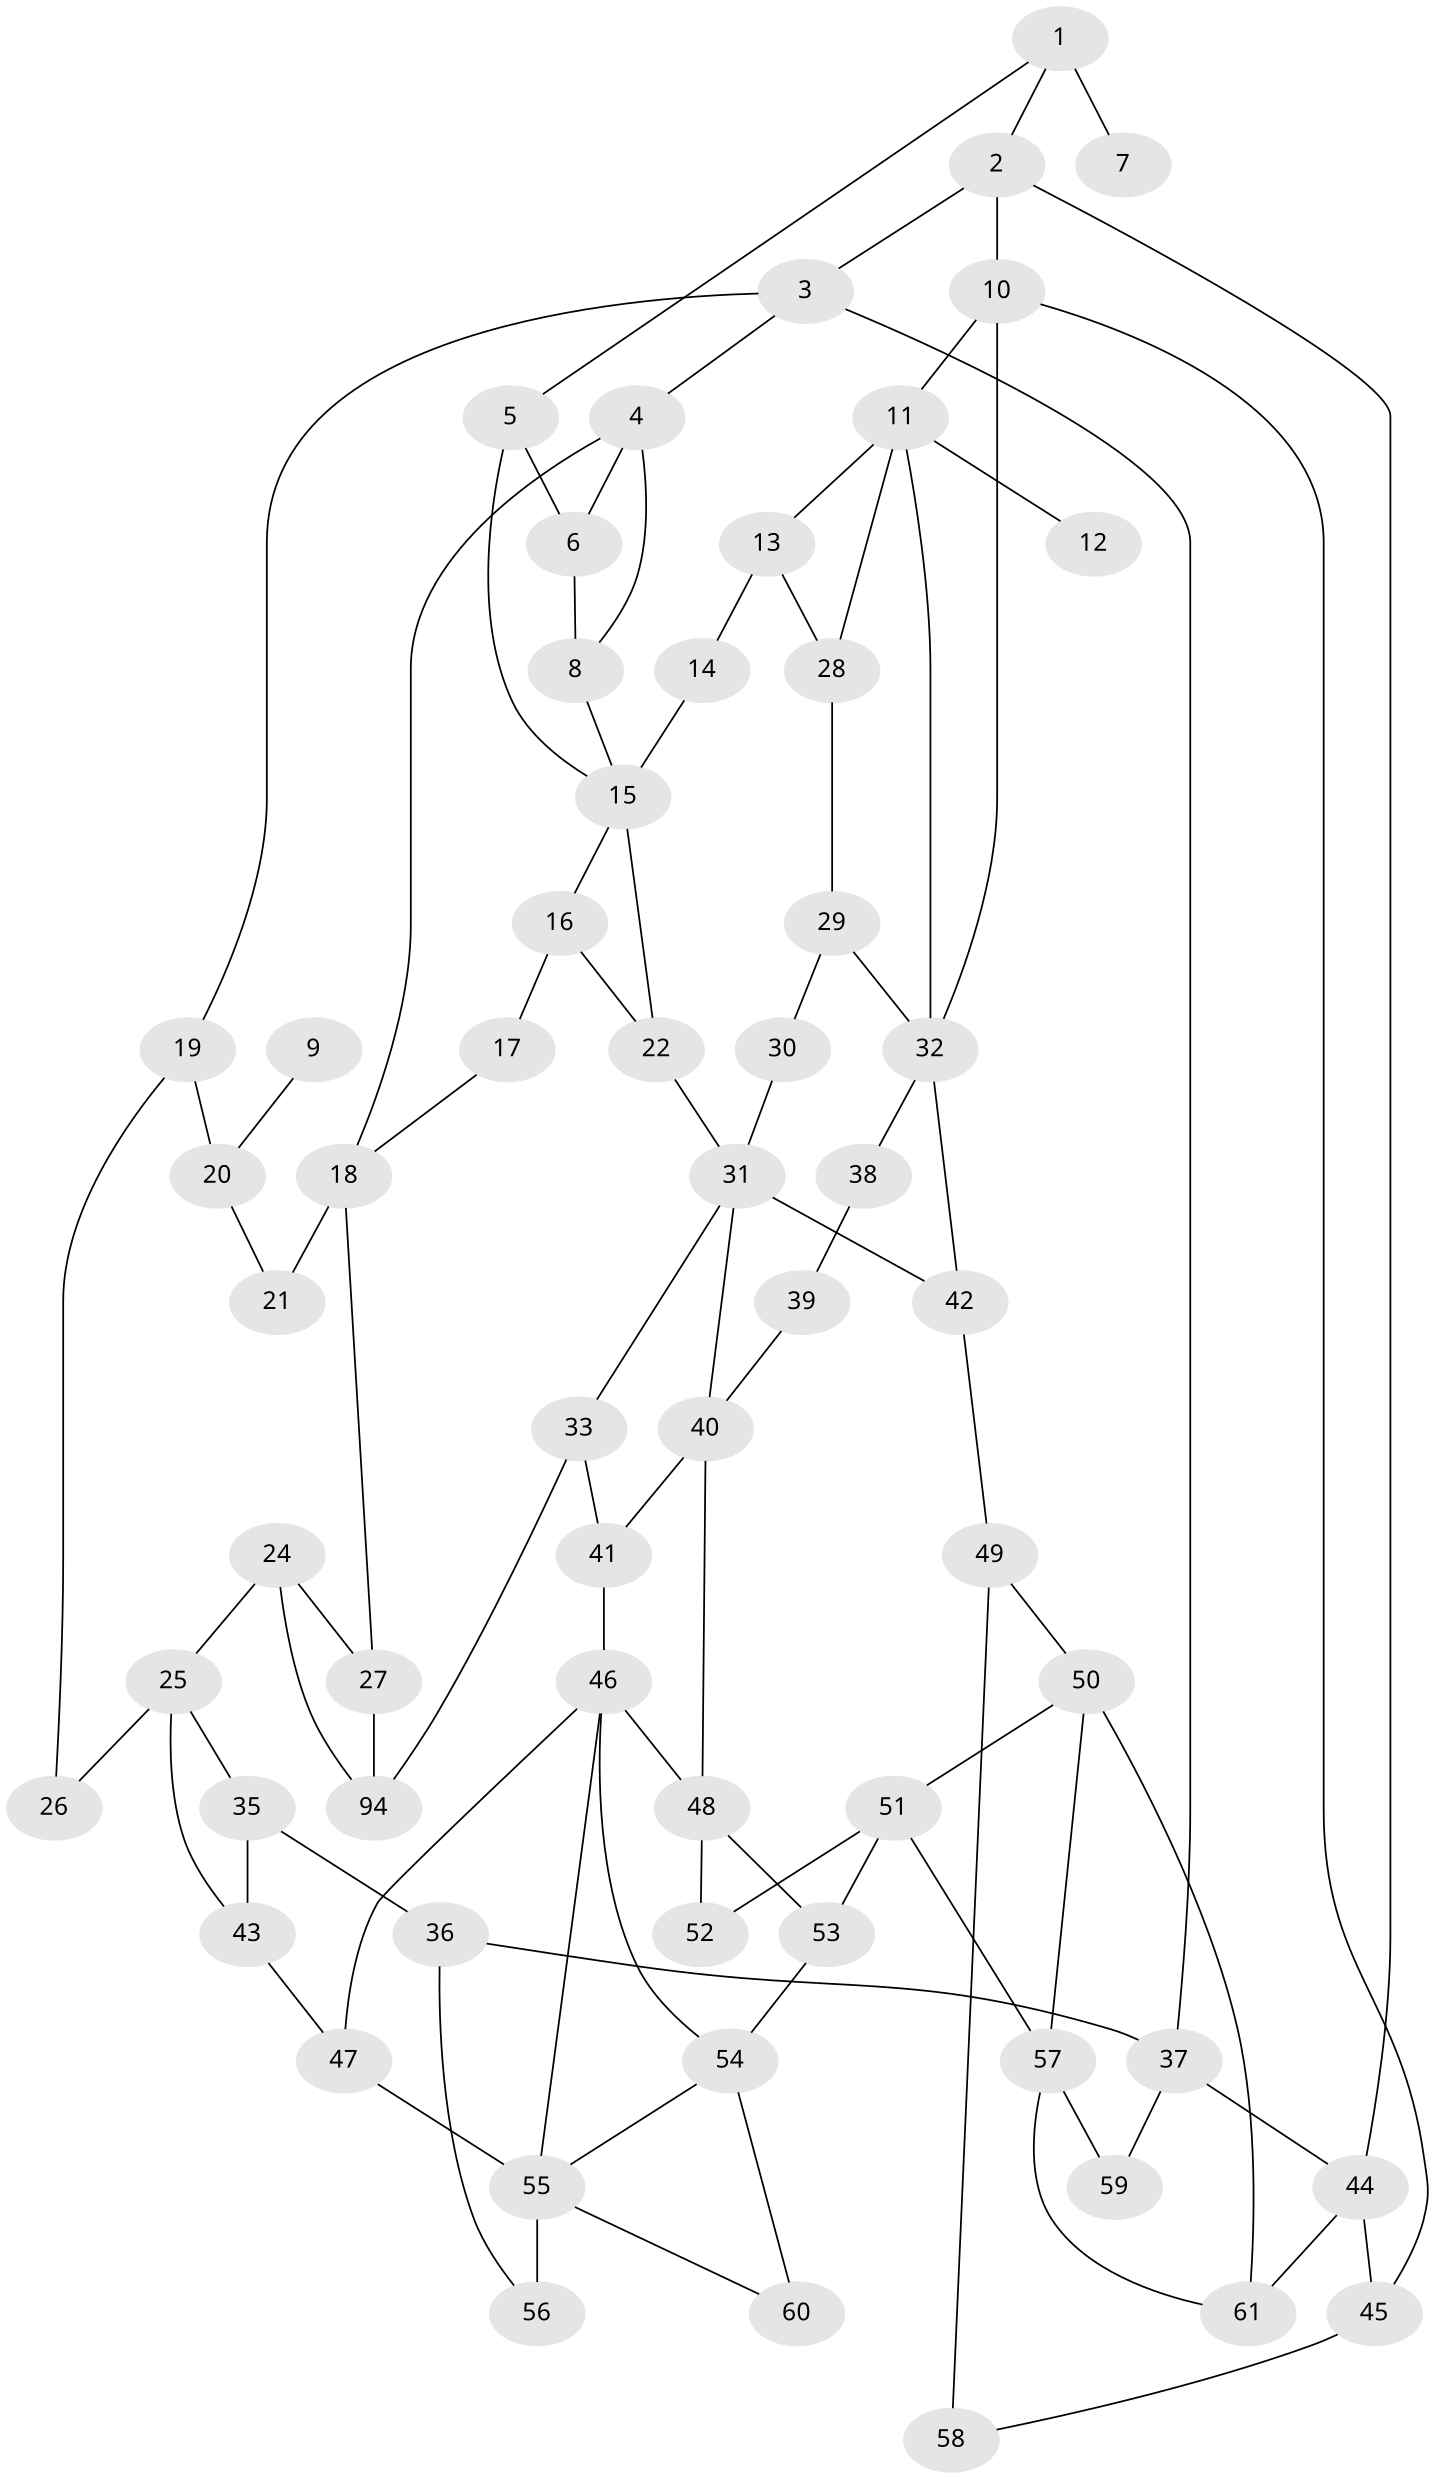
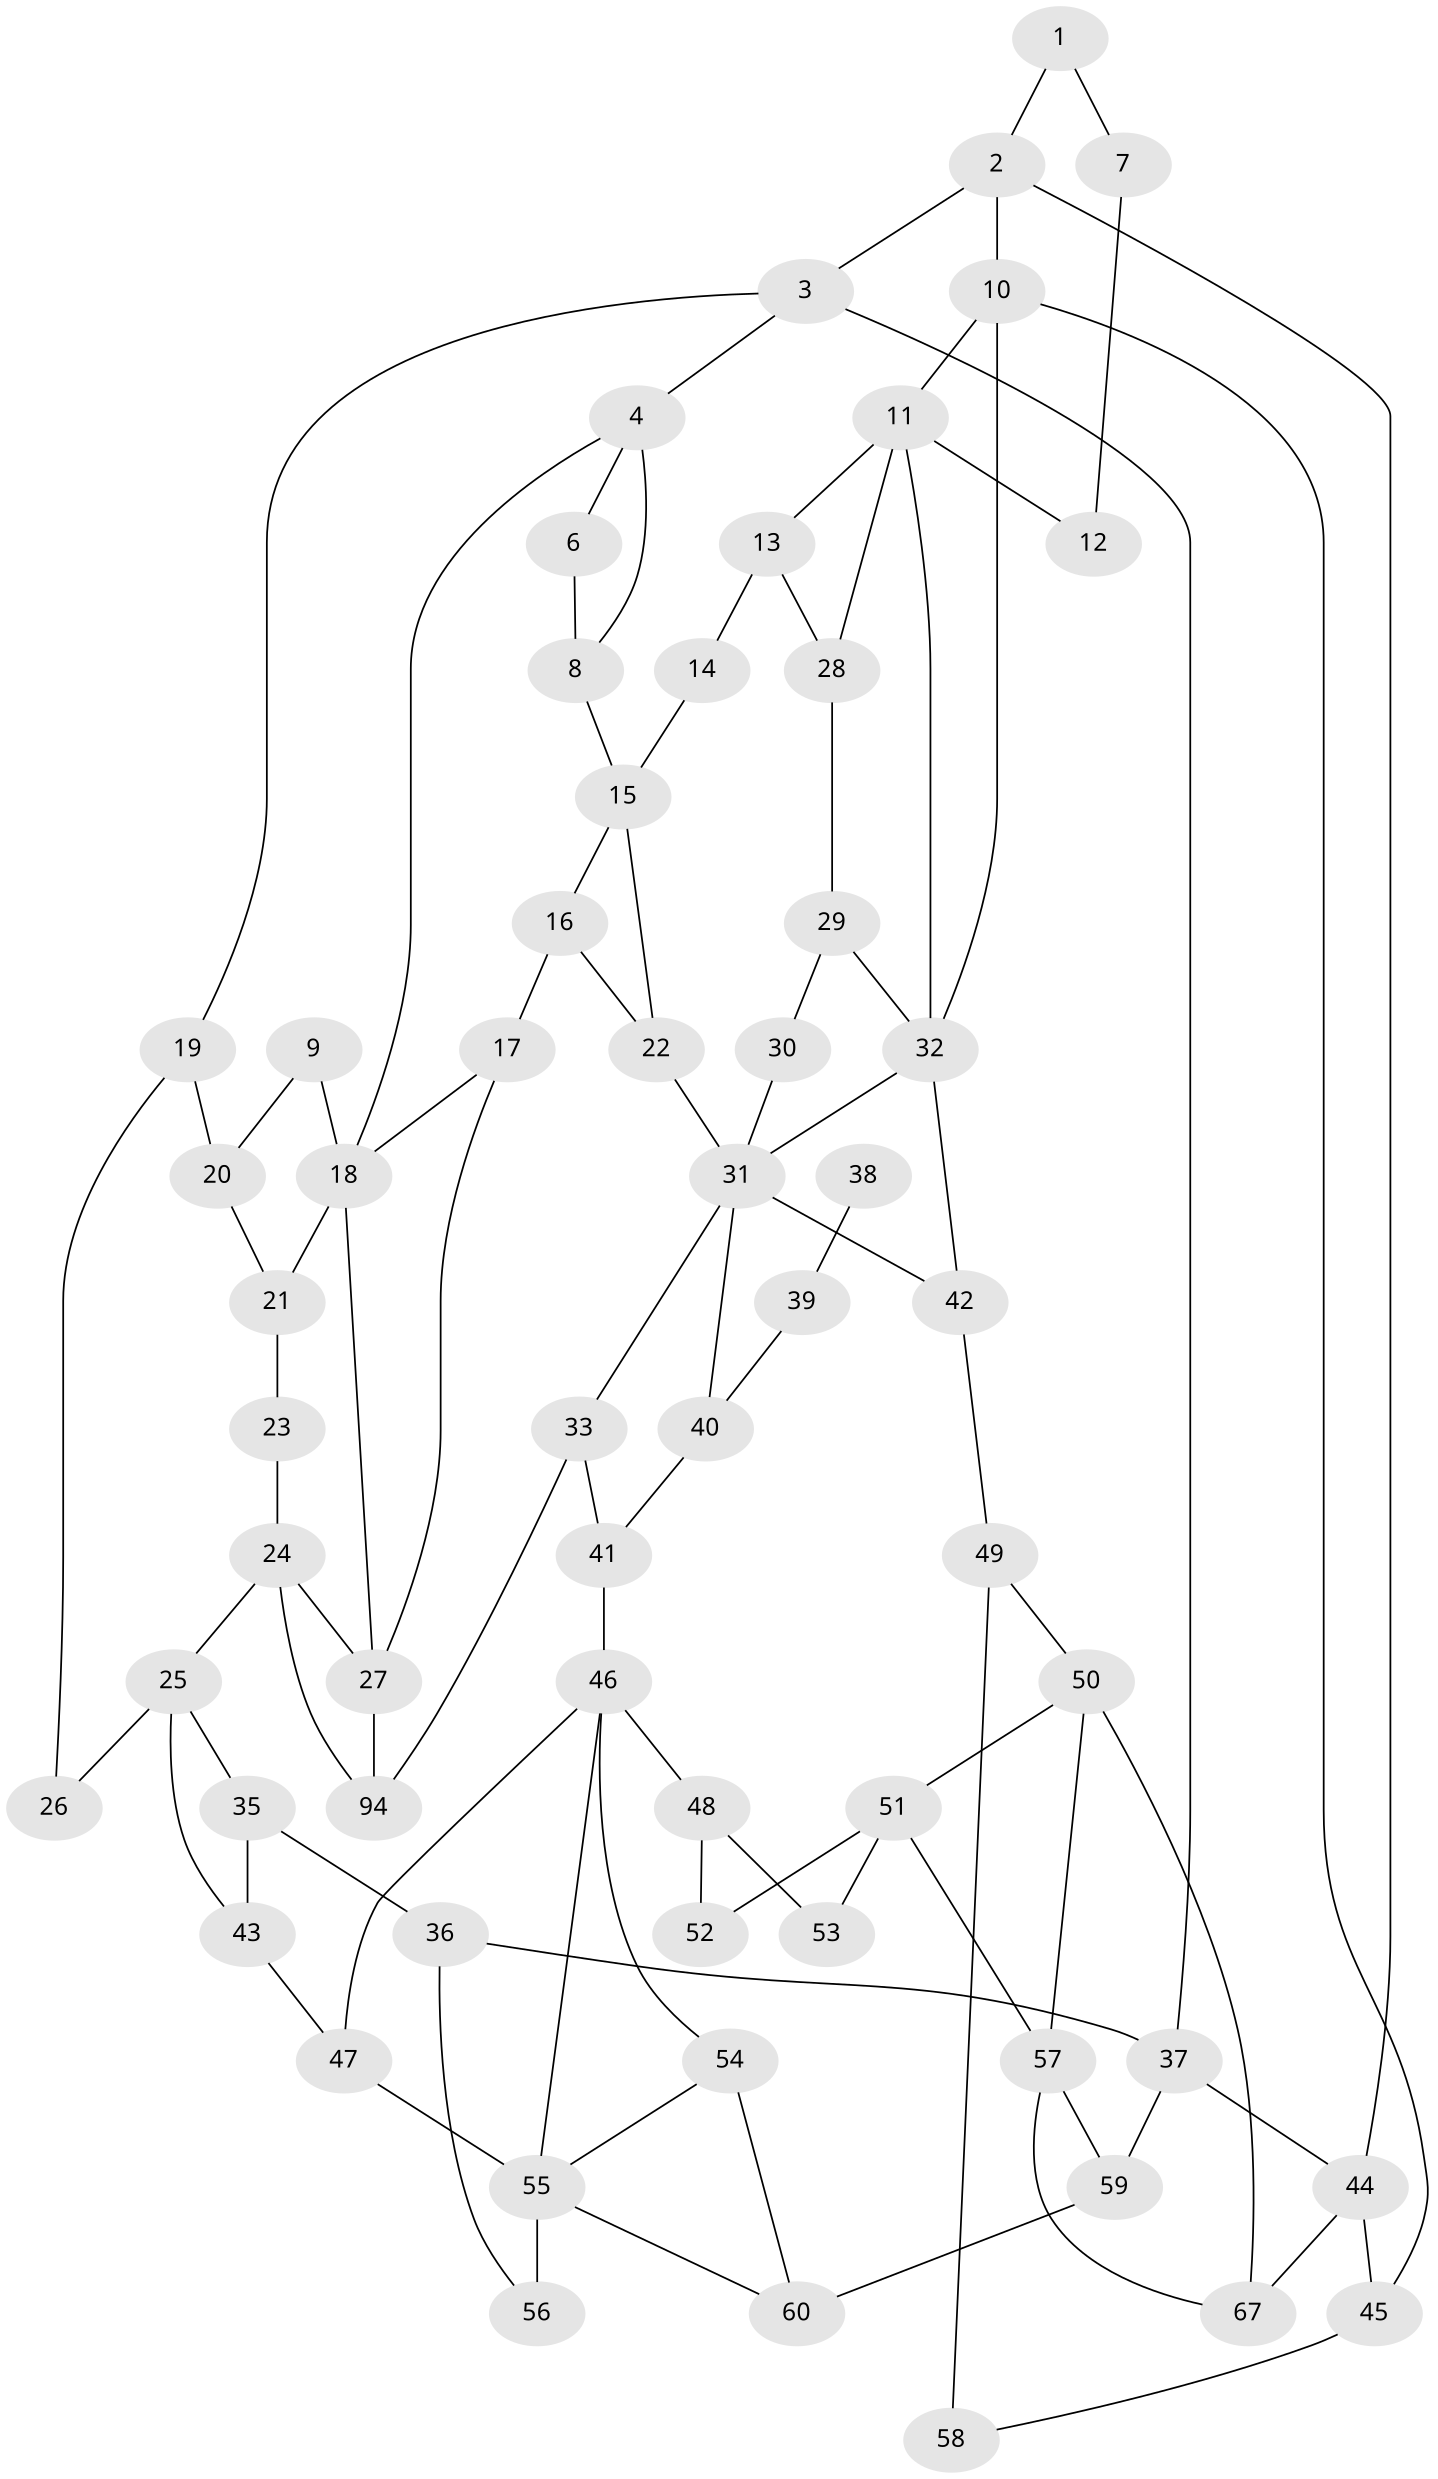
none -> (1109, 355)
(511, 418) -> none
none -> (329, 1113)
(897, 1113) -> (834, 1113)
none -> (441, 1366)
none -> (277, 1429)
(704, 1619) -> none
(779, 1998) -> none
none -> (944, 2255)
(1248, 2314) -> (1248, 2314)
